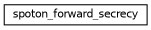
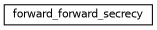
(76, 15) -> (78, 15)
